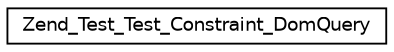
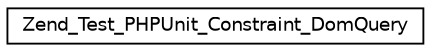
(197, 26) -> (215, 26)
